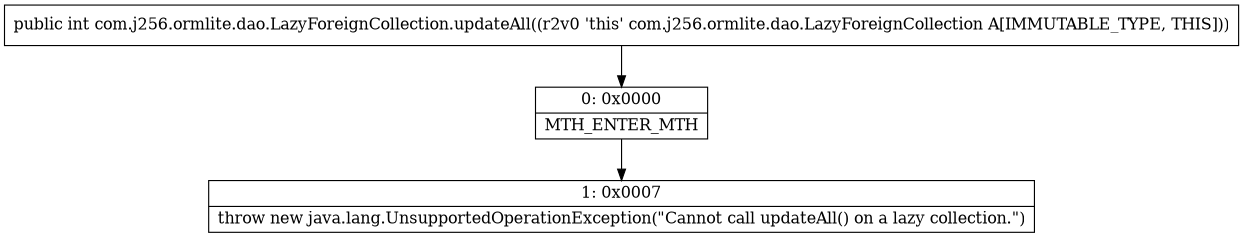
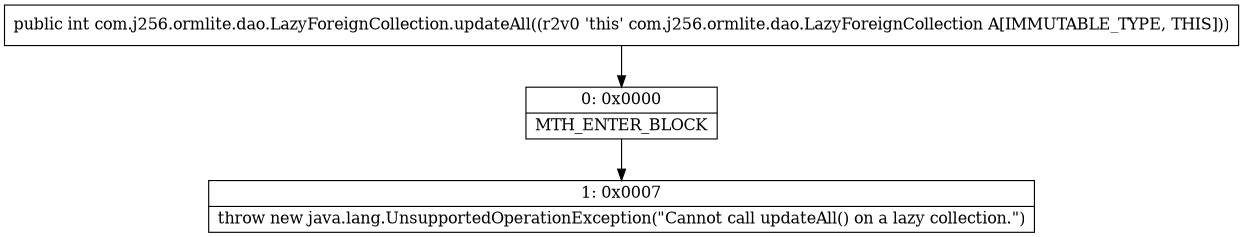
(622, 125) -> (622, 125)
